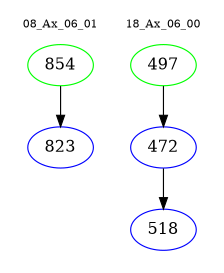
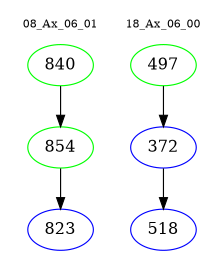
none -> (61, 65)
(163, 147) -> (163, 147)
